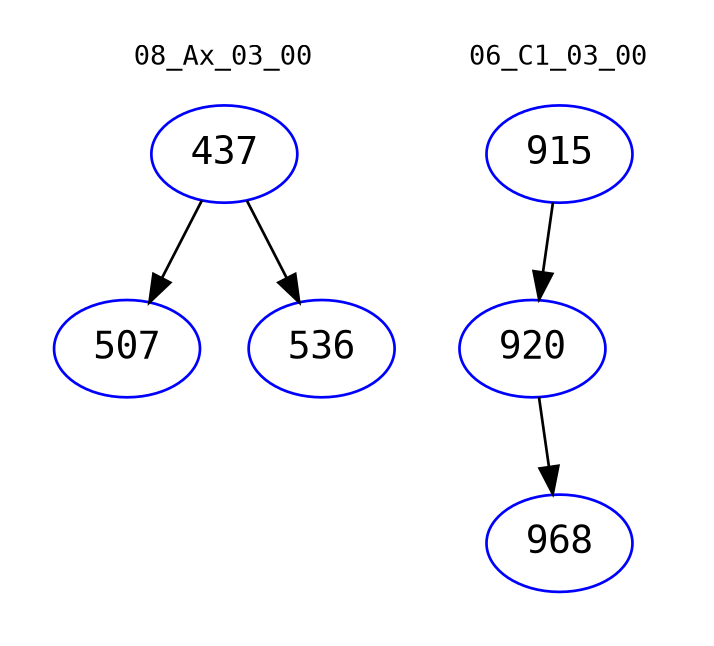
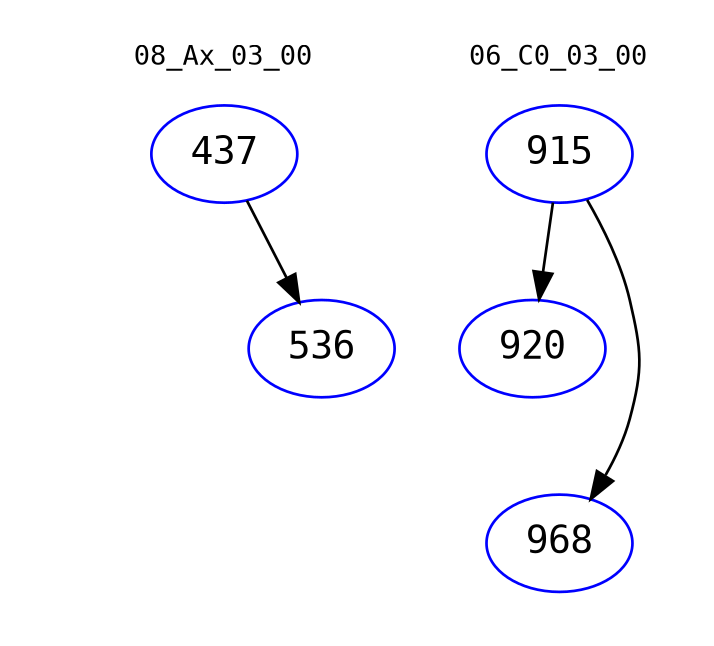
(559, 58) -> (559, 58)
(127, 349) -> none
(544, 432) -> (637, 336)
